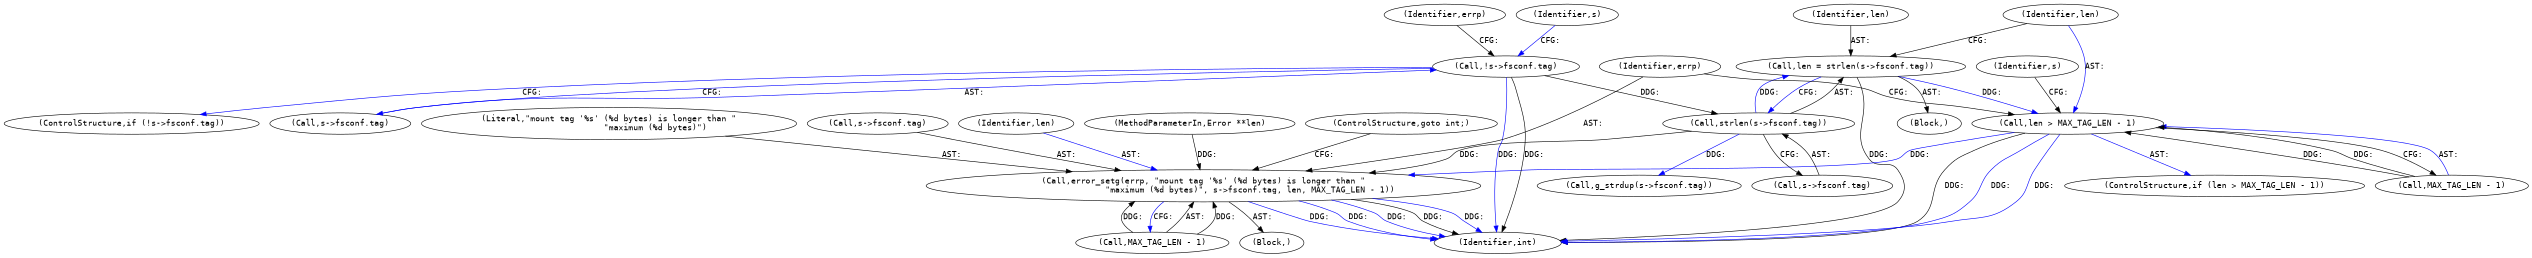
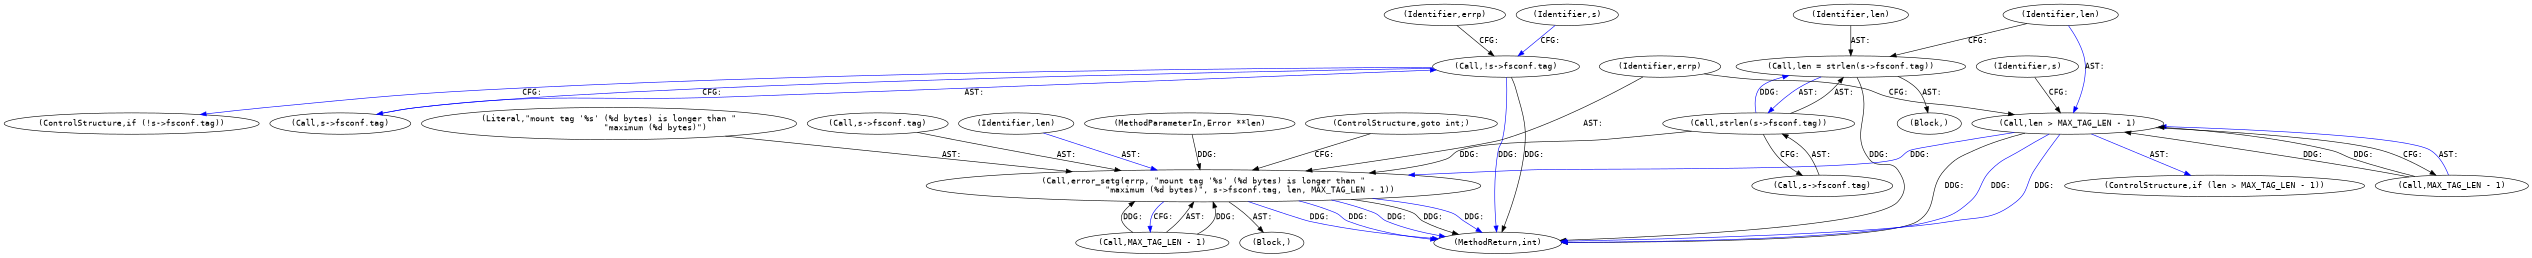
(1811, 92) -> (1811, 92)
(1966, 92) -> none
(1628, 94) -> none
(1639, 186) -> none
(1498, 243) -> (1498, 243)
